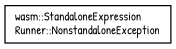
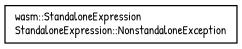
(88, 24) -> (121, 24)
